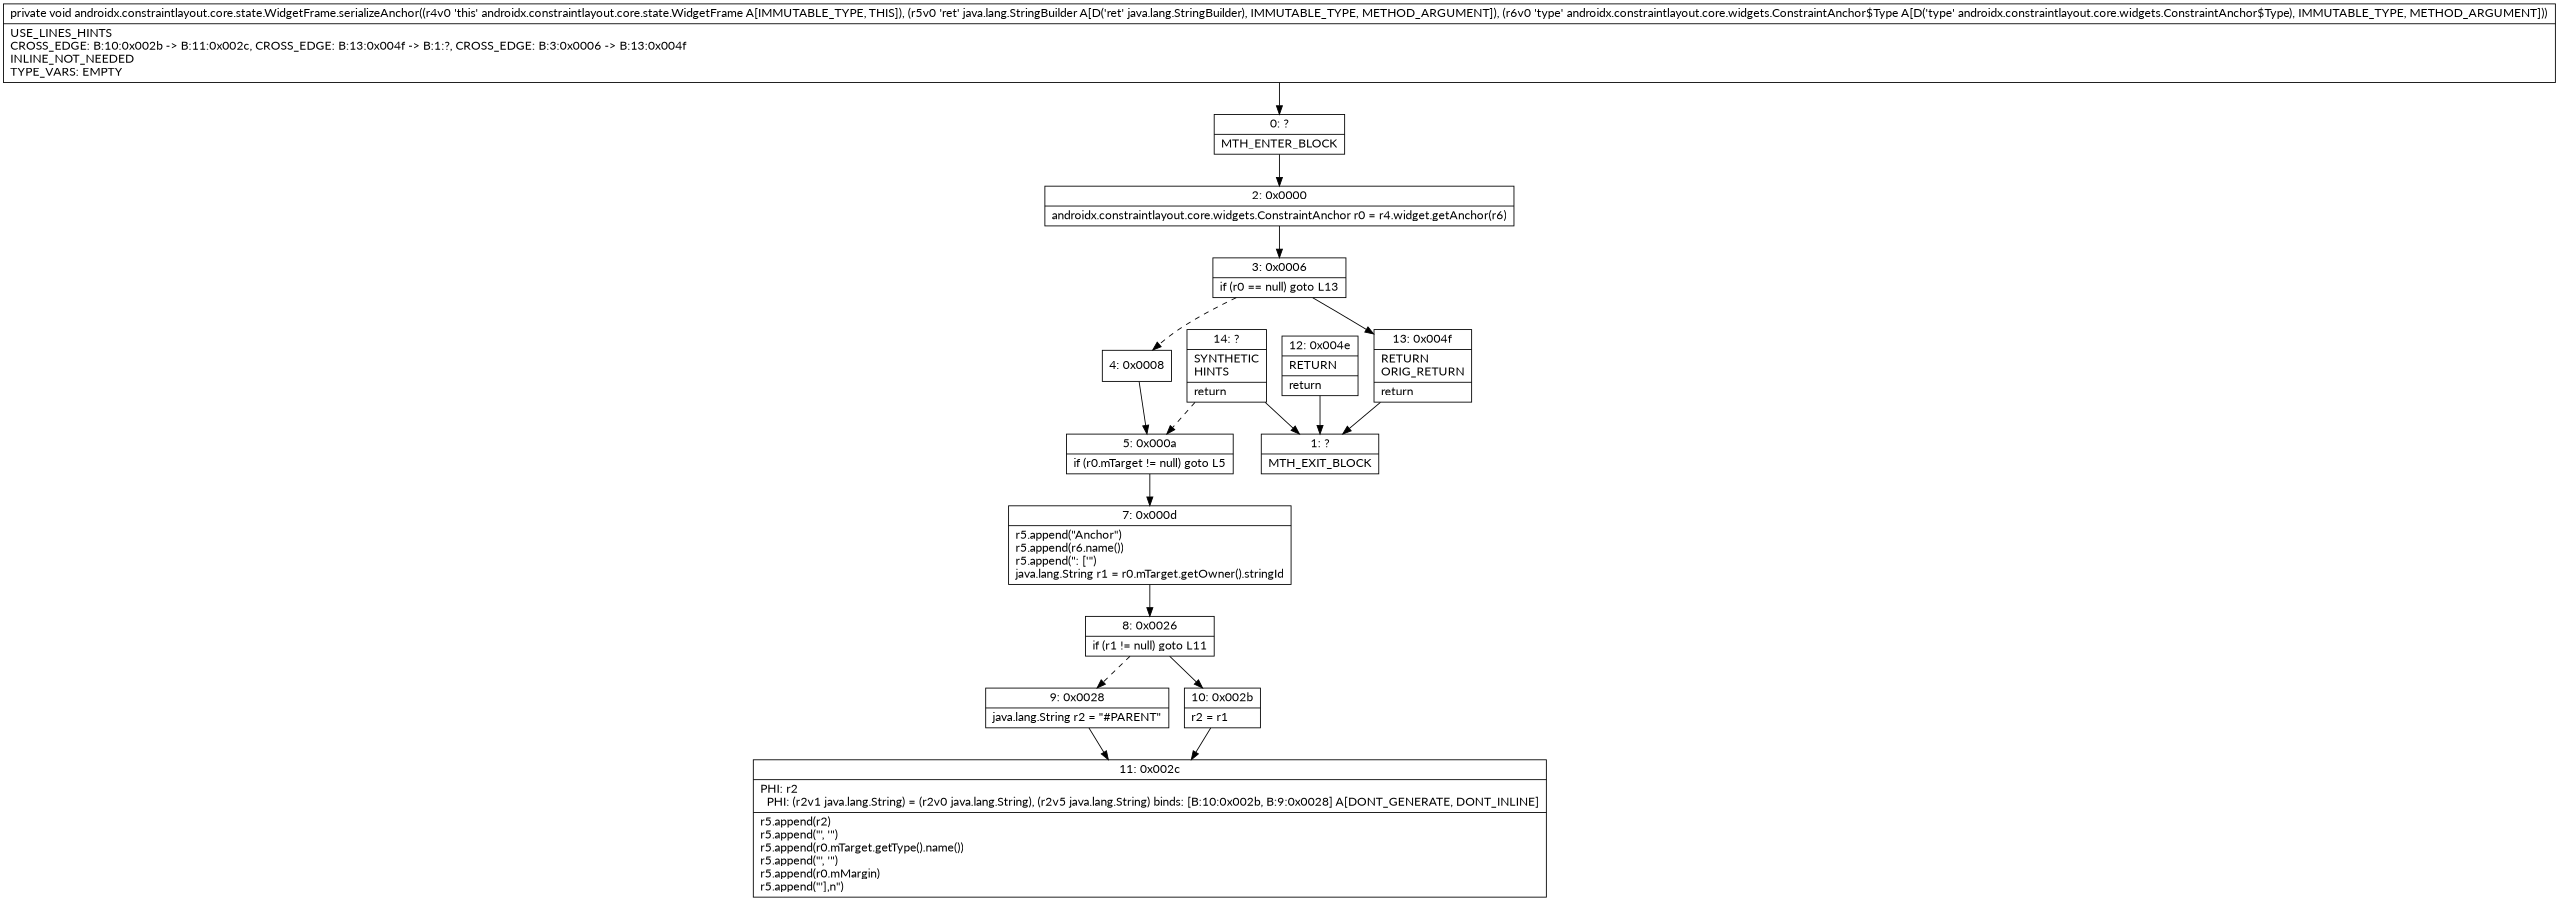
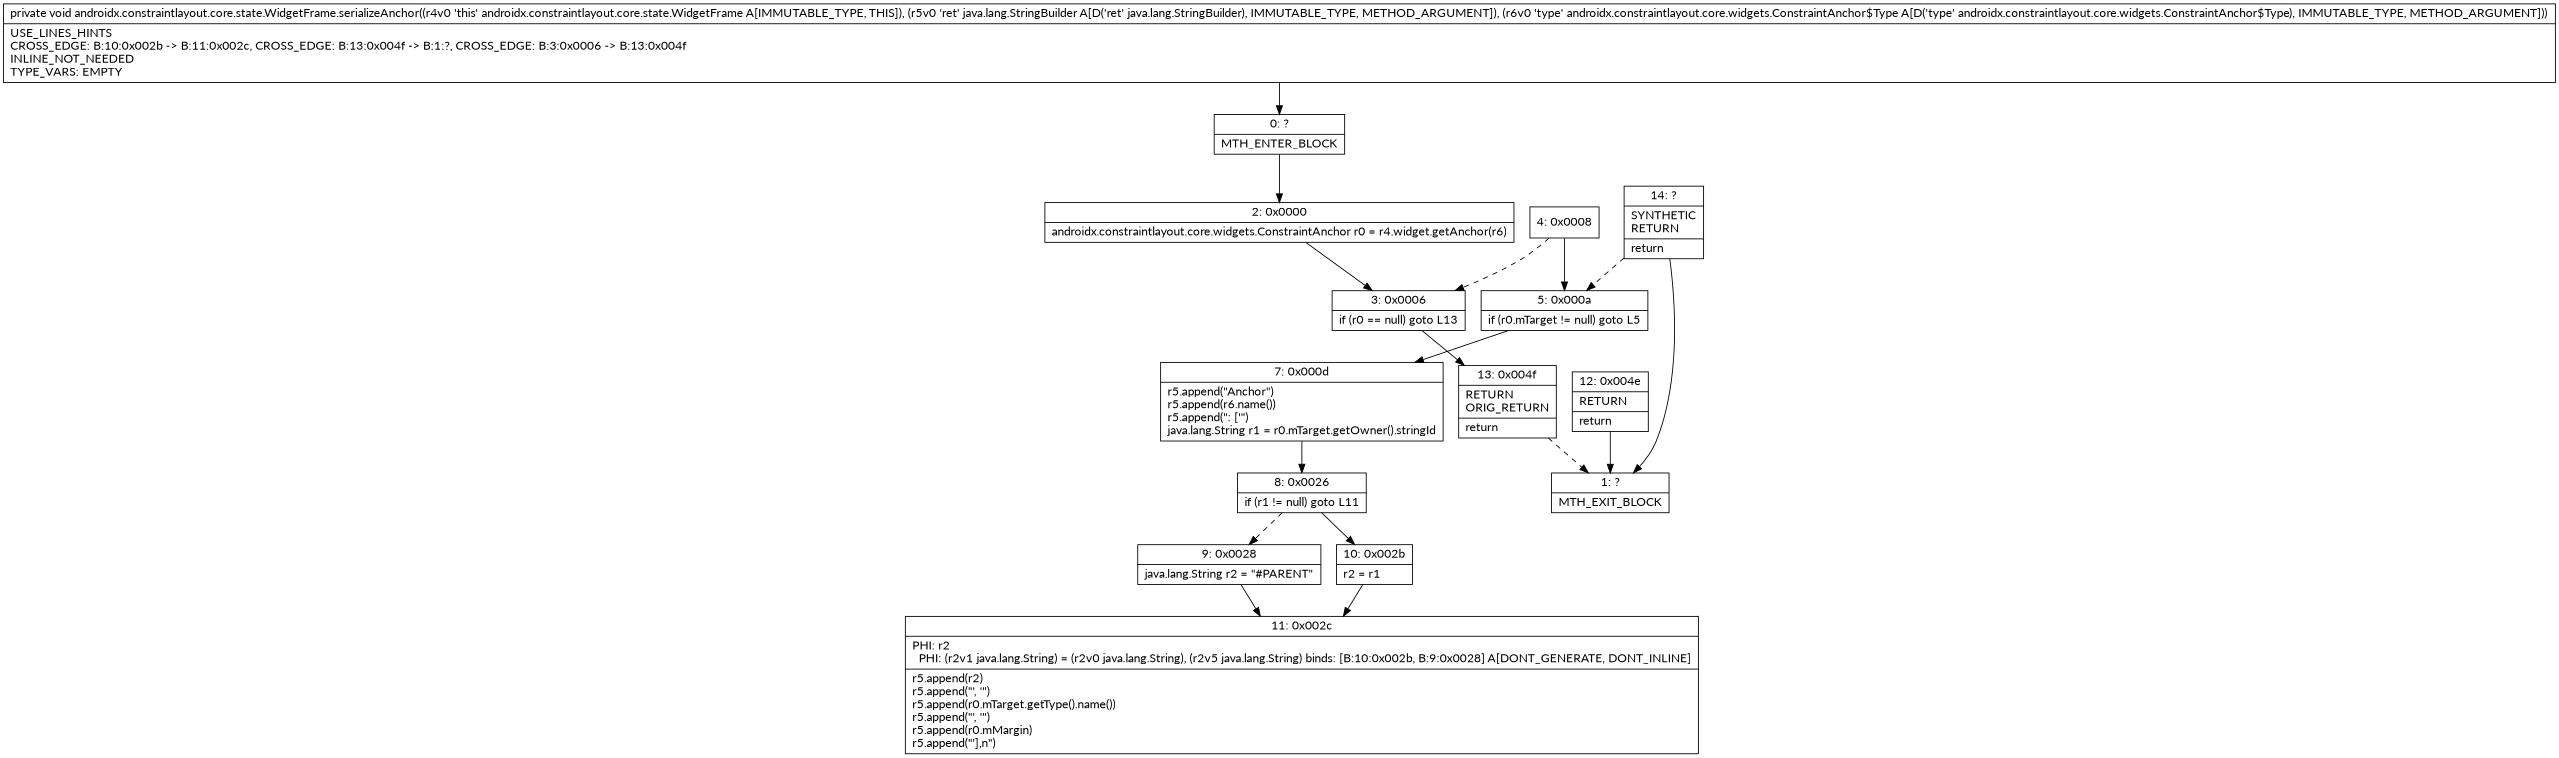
(1196, 319) -> (1508, 267)
(1212, 372) -> (1655, 228)
(1365, 415) -> (1565, 453)
